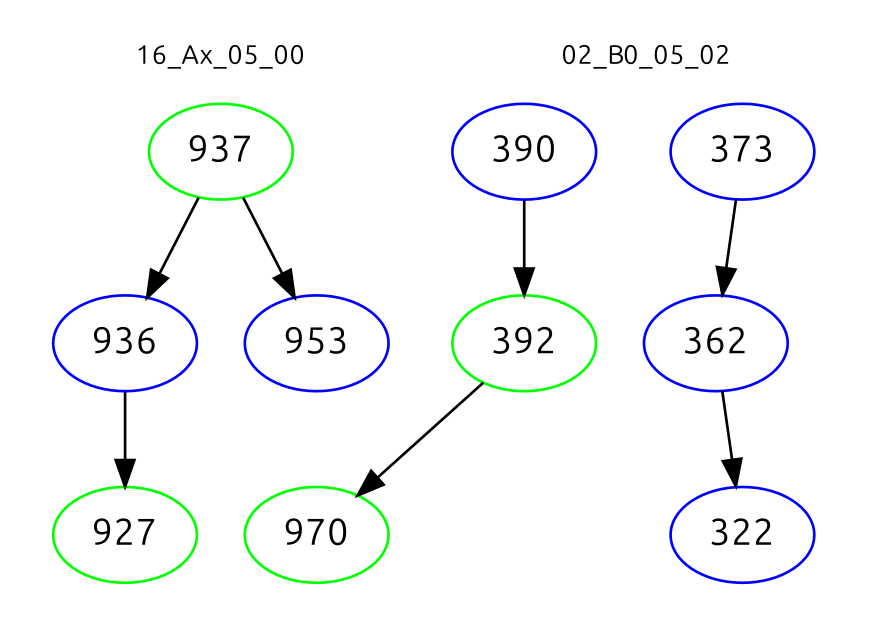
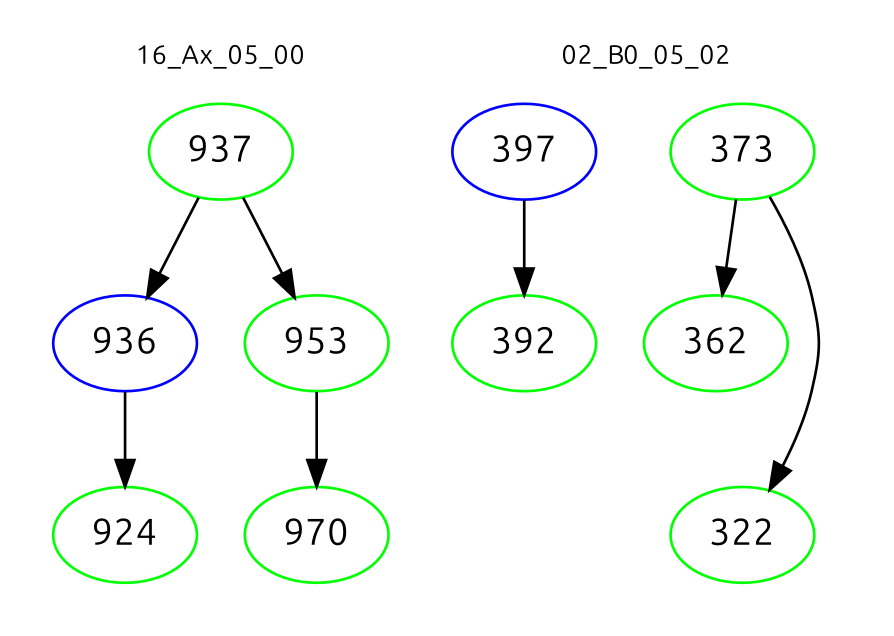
(524, 152) -> (524, 152)
(742, 152) -> (742, 152)
(317, 343) -> (317, 343)
(716, 343) -> (716, 343)
(449, 414) -> (317, 426)
(727, 425) -> (818, 330)
(125, 535) -> (125, 535)
(742, 535) -> (742, 535)
